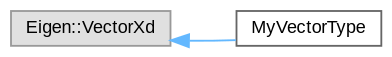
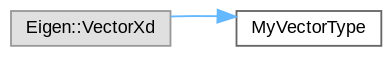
(213, 41) -> (194, 16)
